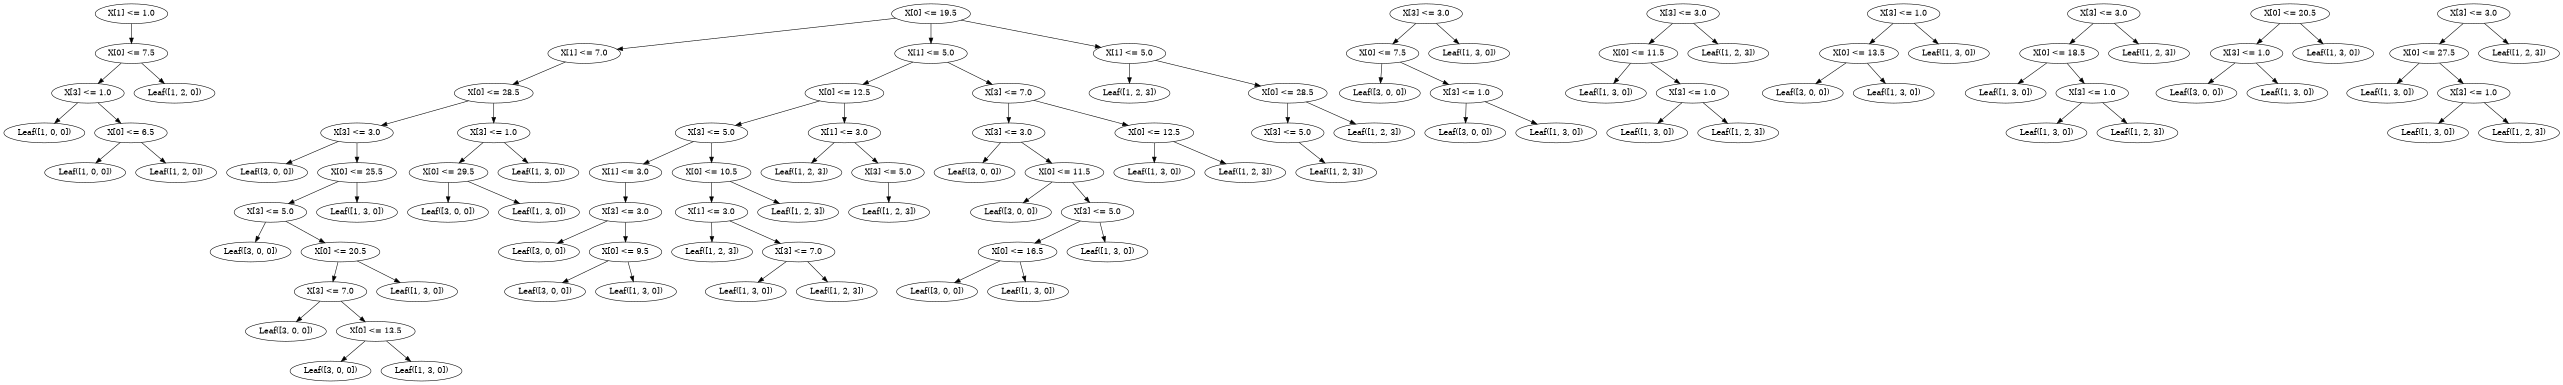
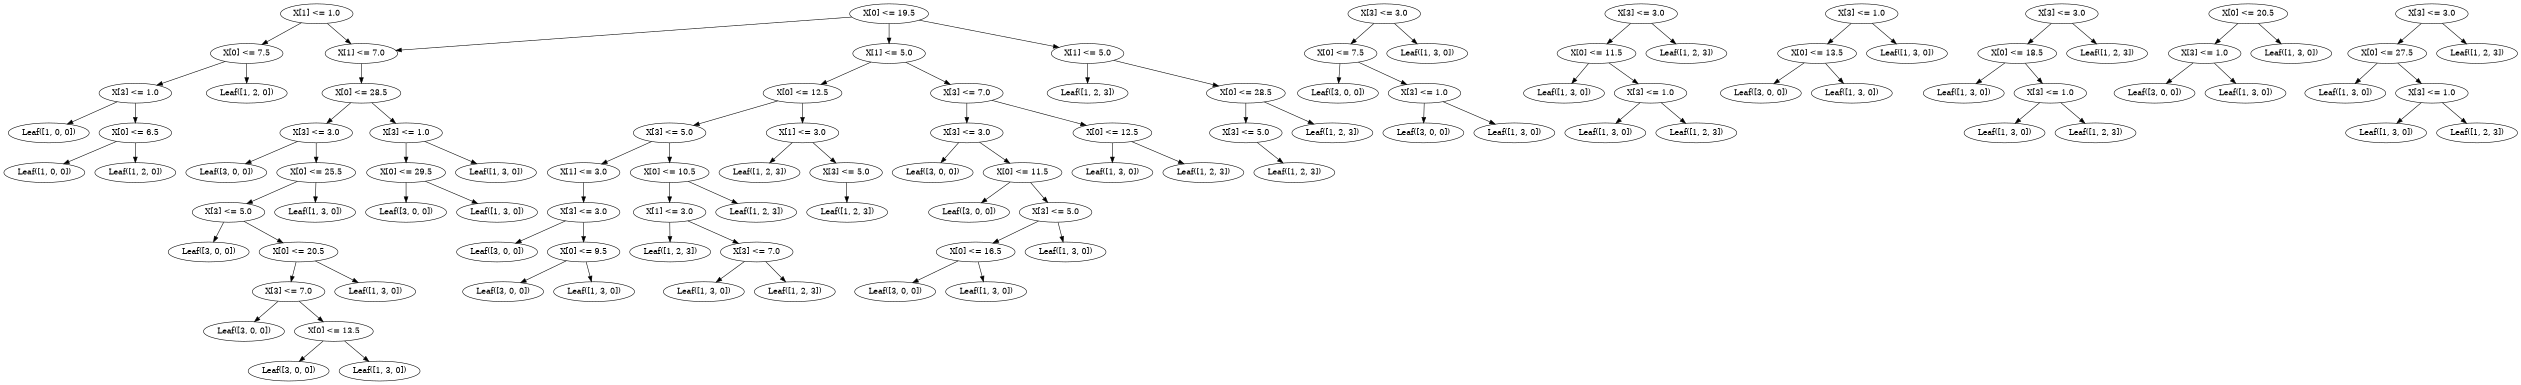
none -> (337, 32)
